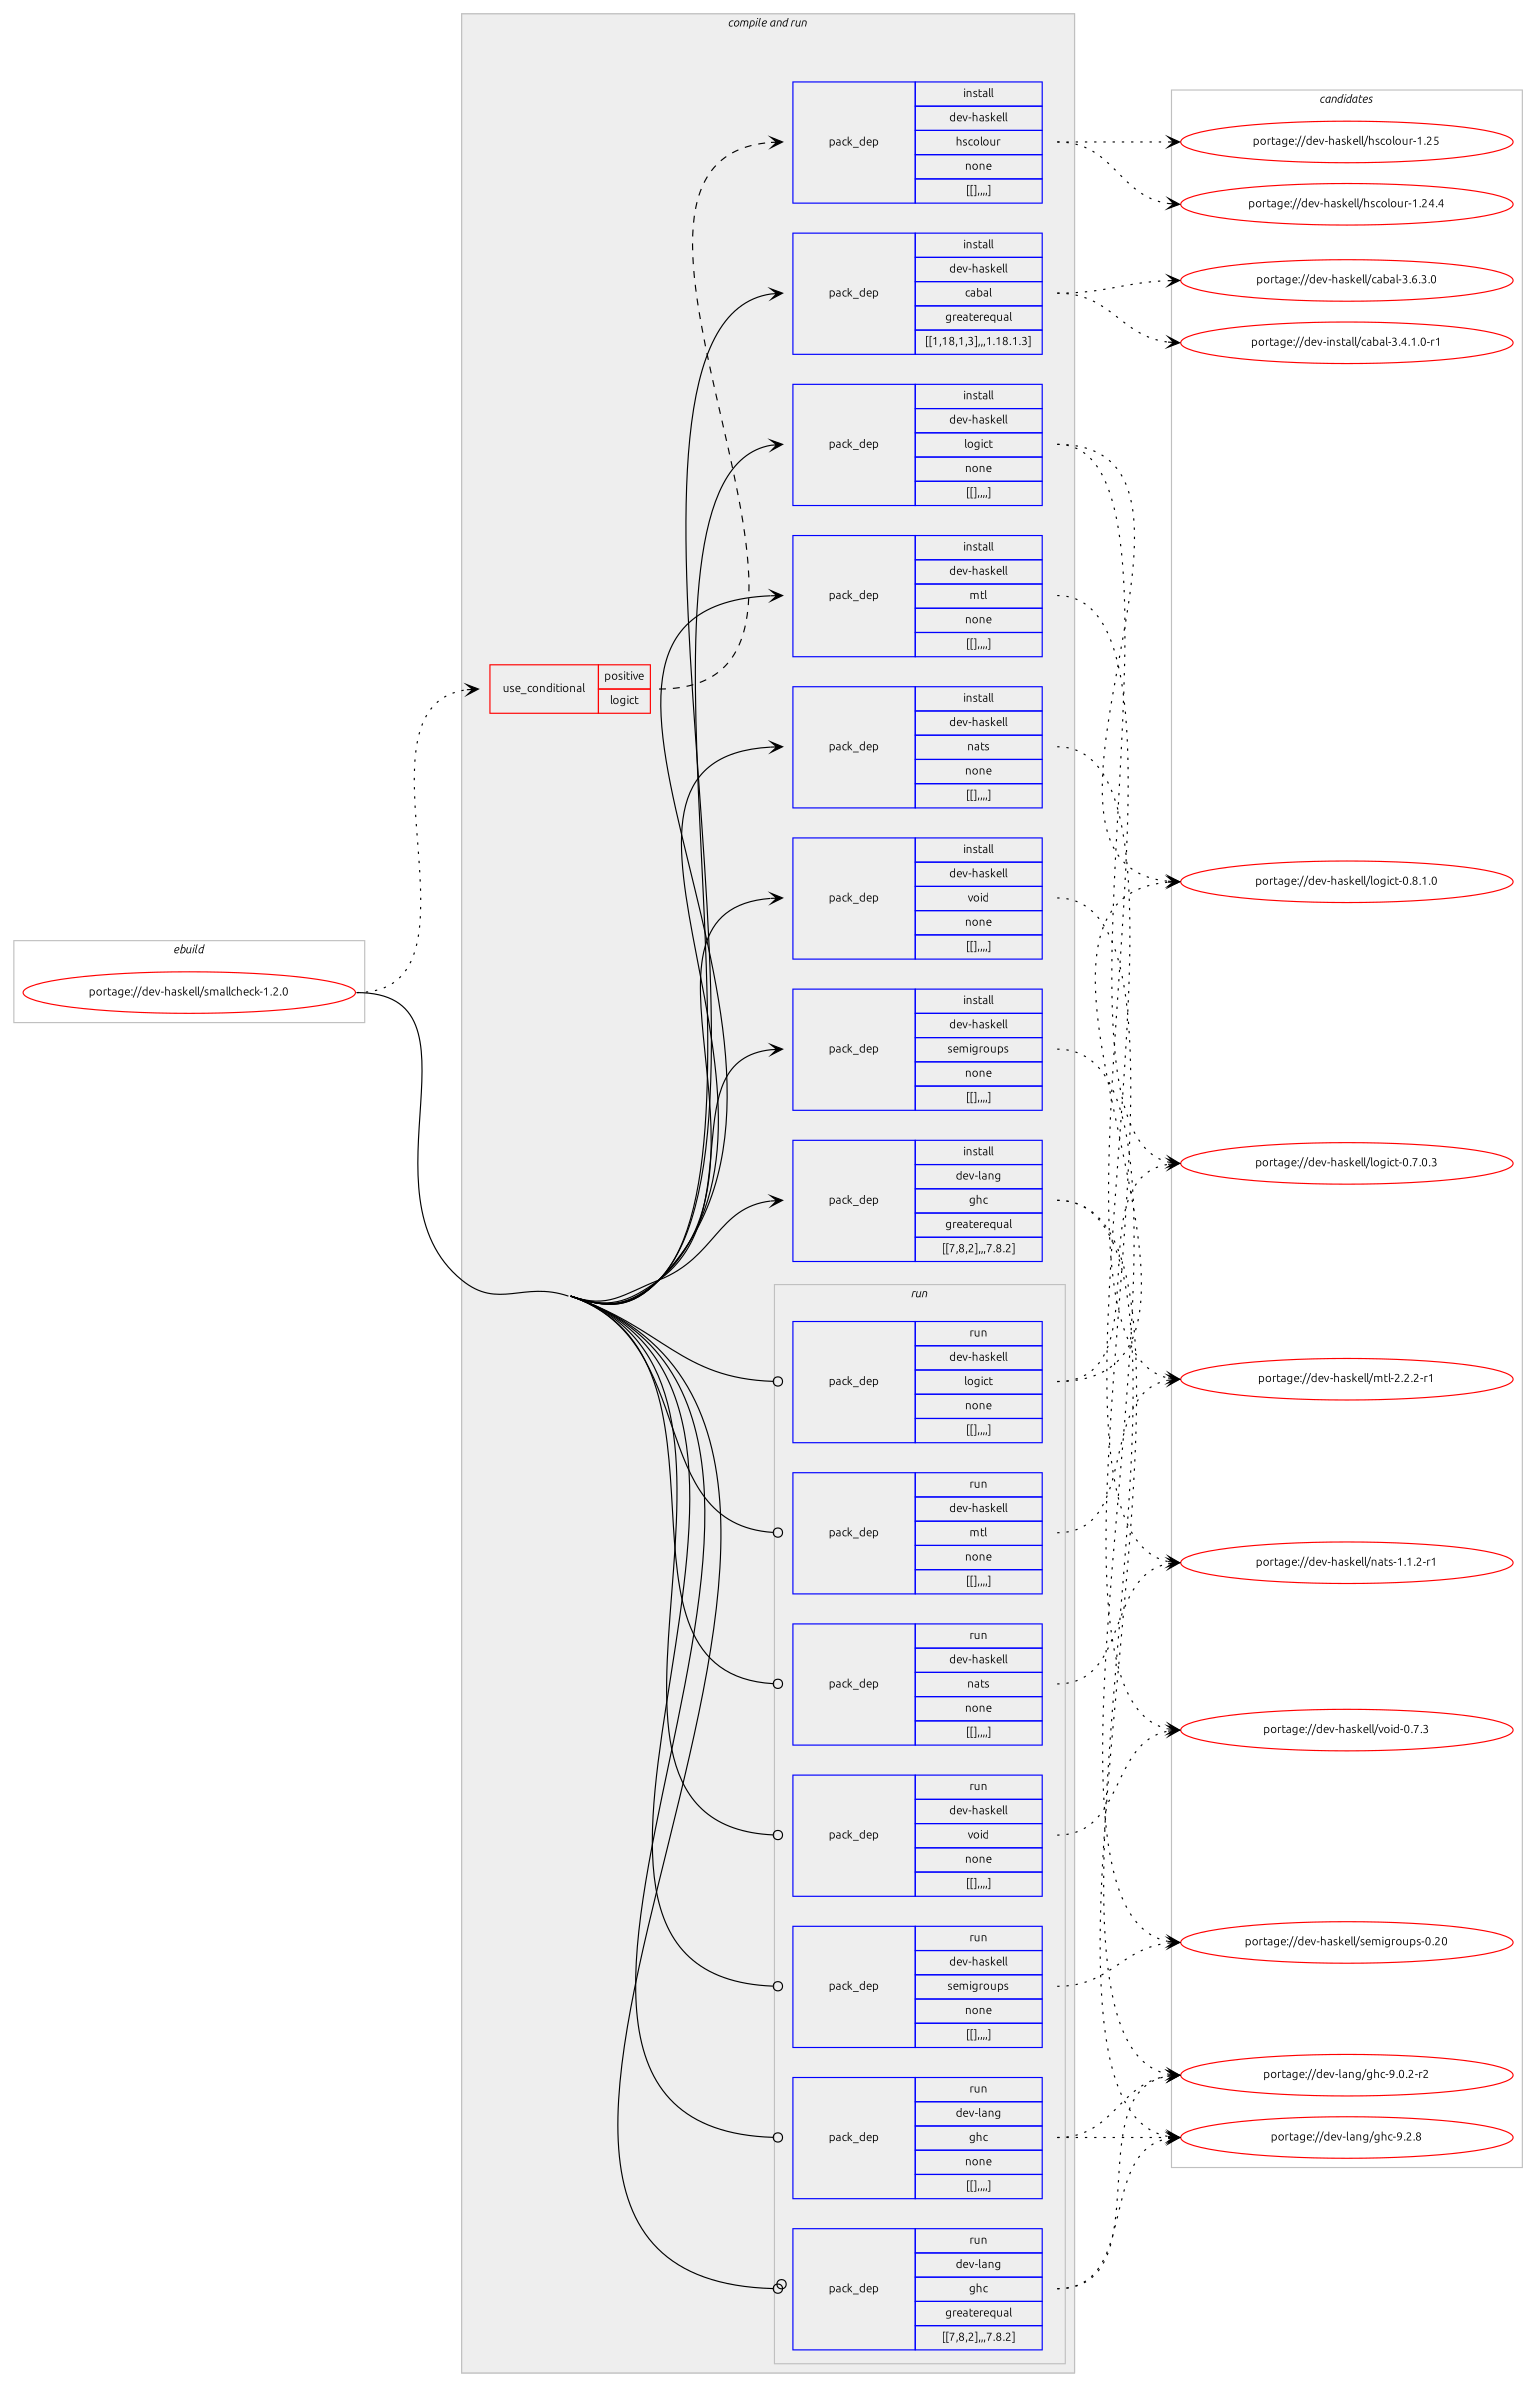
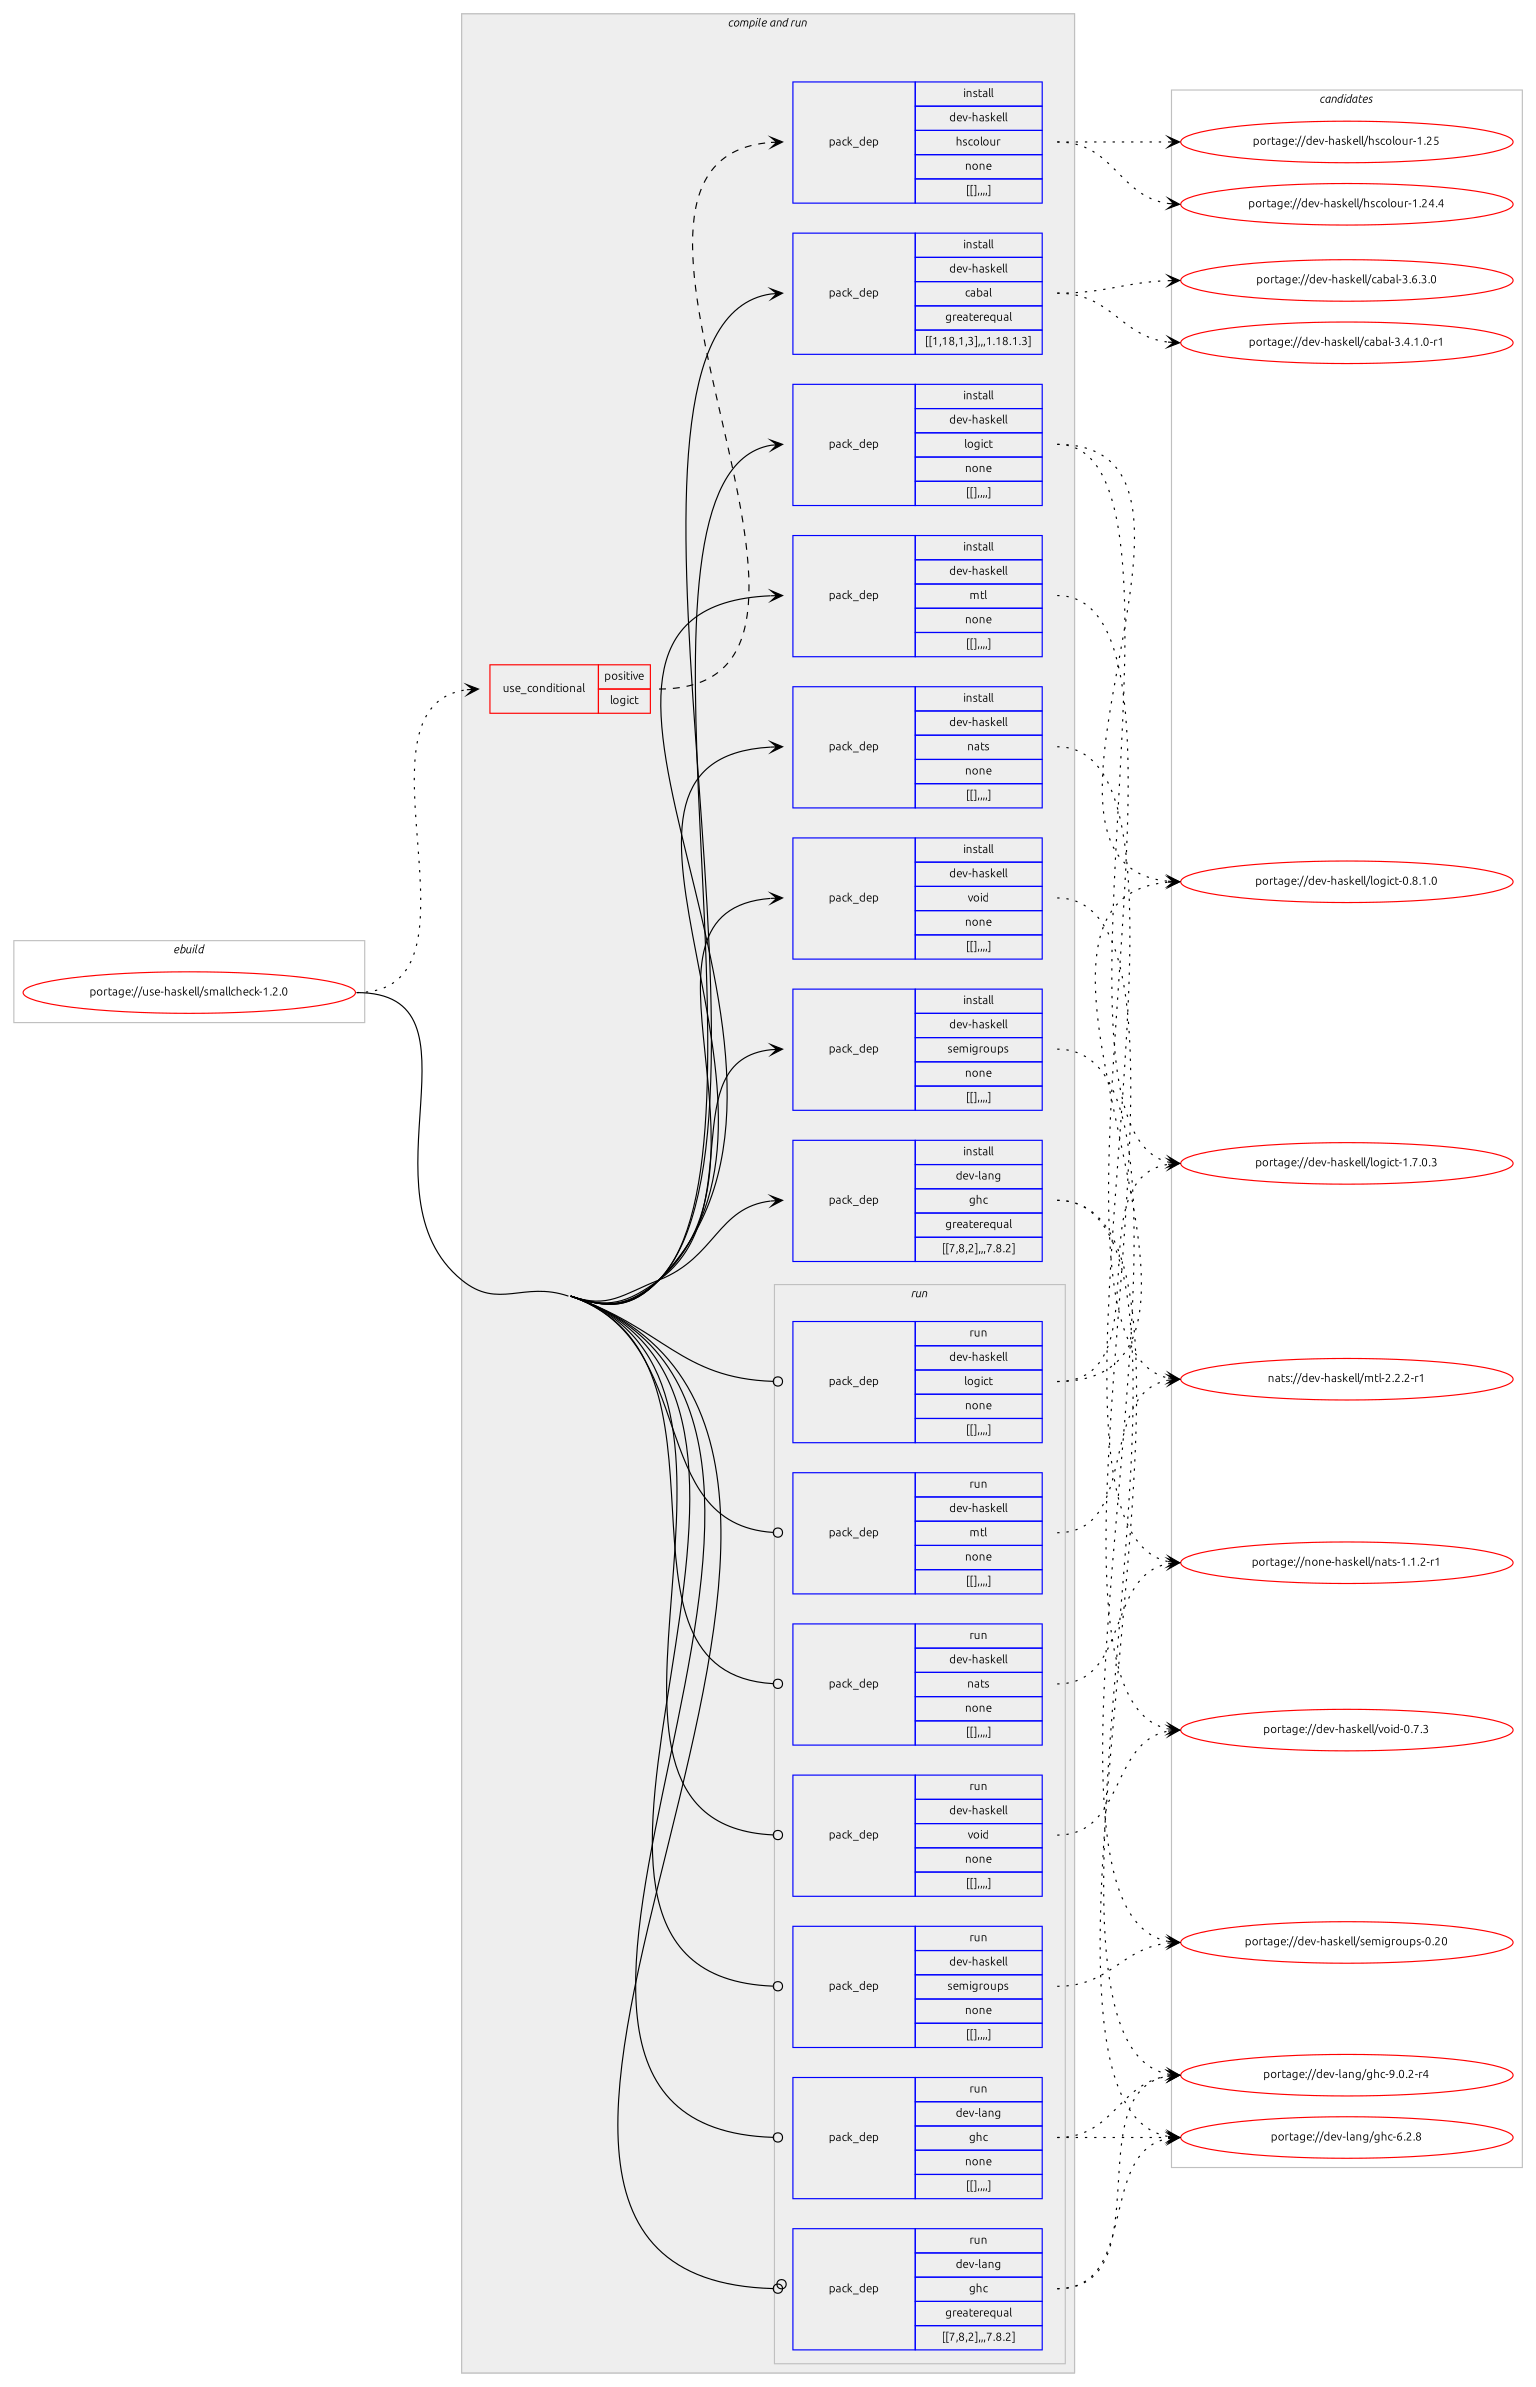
(1347, 343) -> (1347, 343)
(189, 993) -> (189, 993)
(1347, 1163) -> (1347, 1163)
(1347, 1379) -> (1347, 1379)
(1347, 1563) -> (1347, 1563)
(1347, 2075) -> (1347, 2075)
(1347, 2138) -> (1347, 2138)
